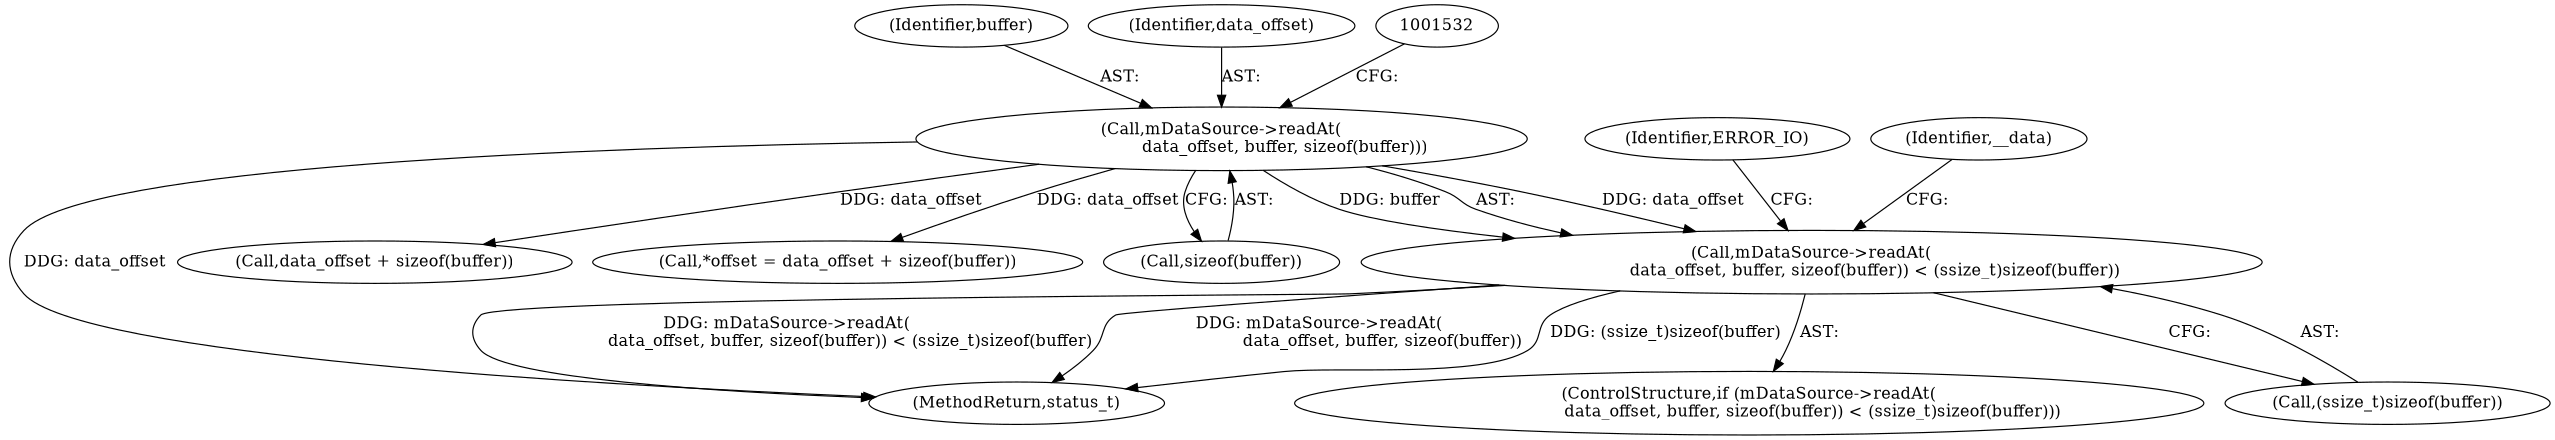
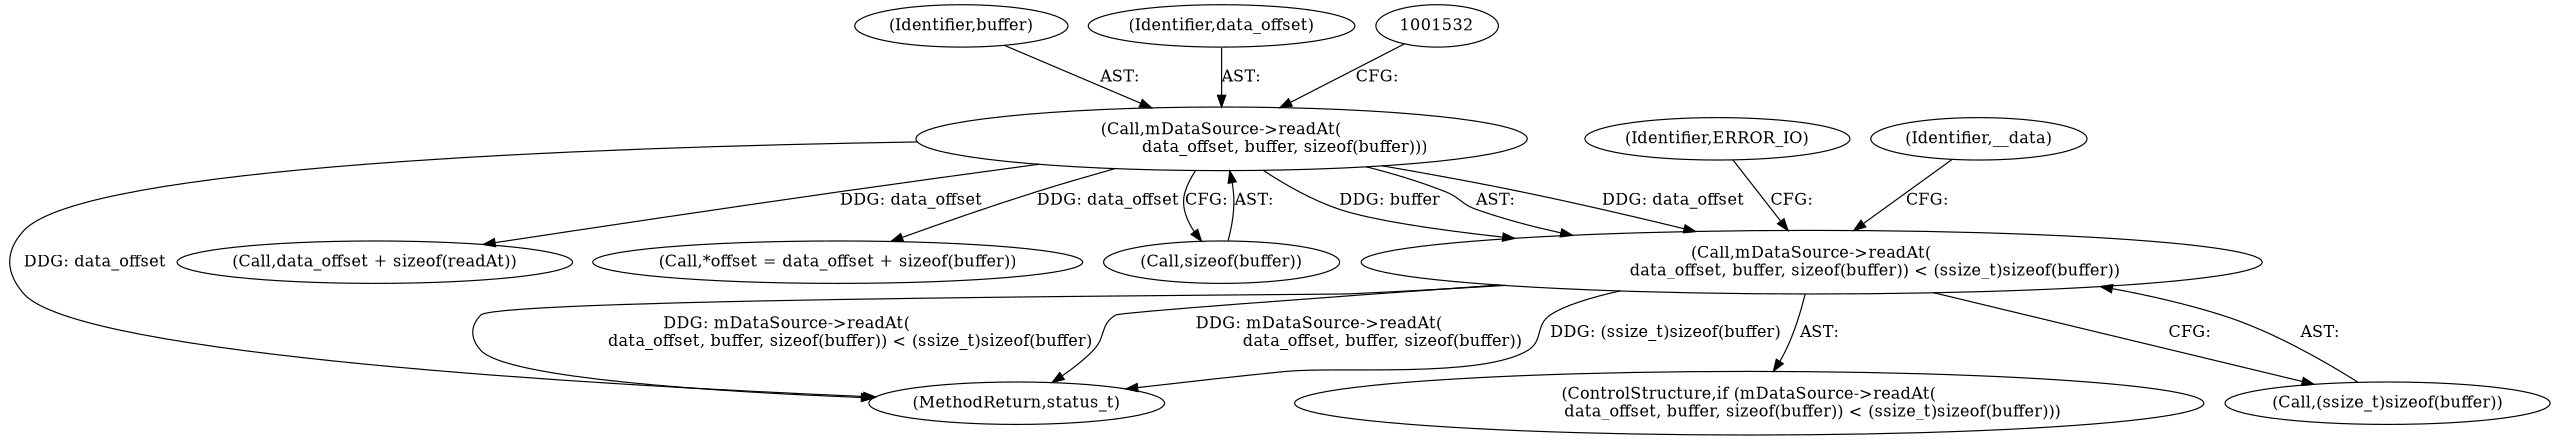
(375, 262) -> (375, 262)
